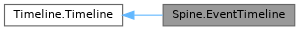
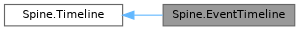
(64, 15) -> (64, 15)
